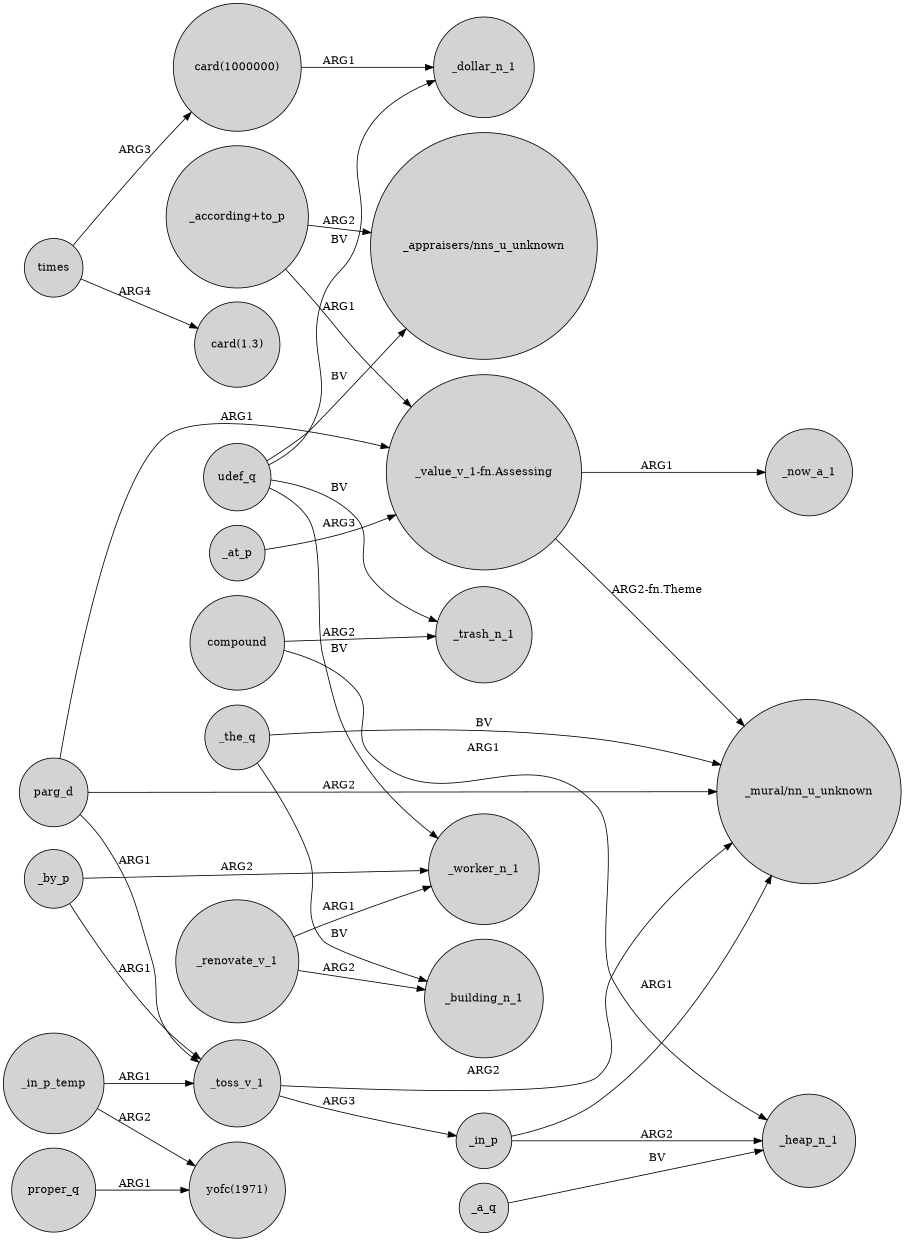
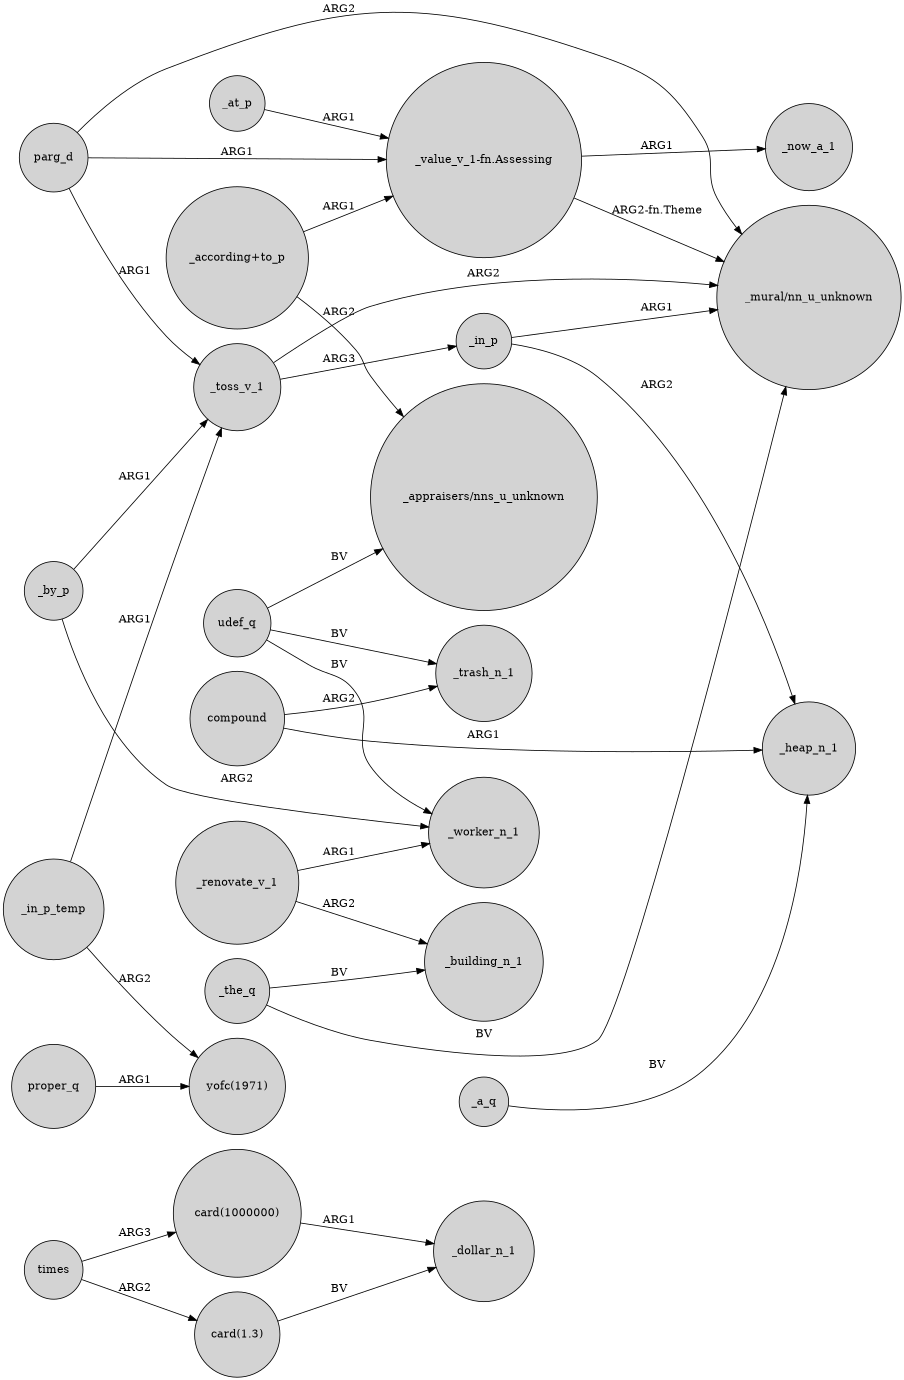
(341, 270) -> (353, 1295)
(135, 292) -> (135, 1288)
(339, 524) -> (339, 118)
